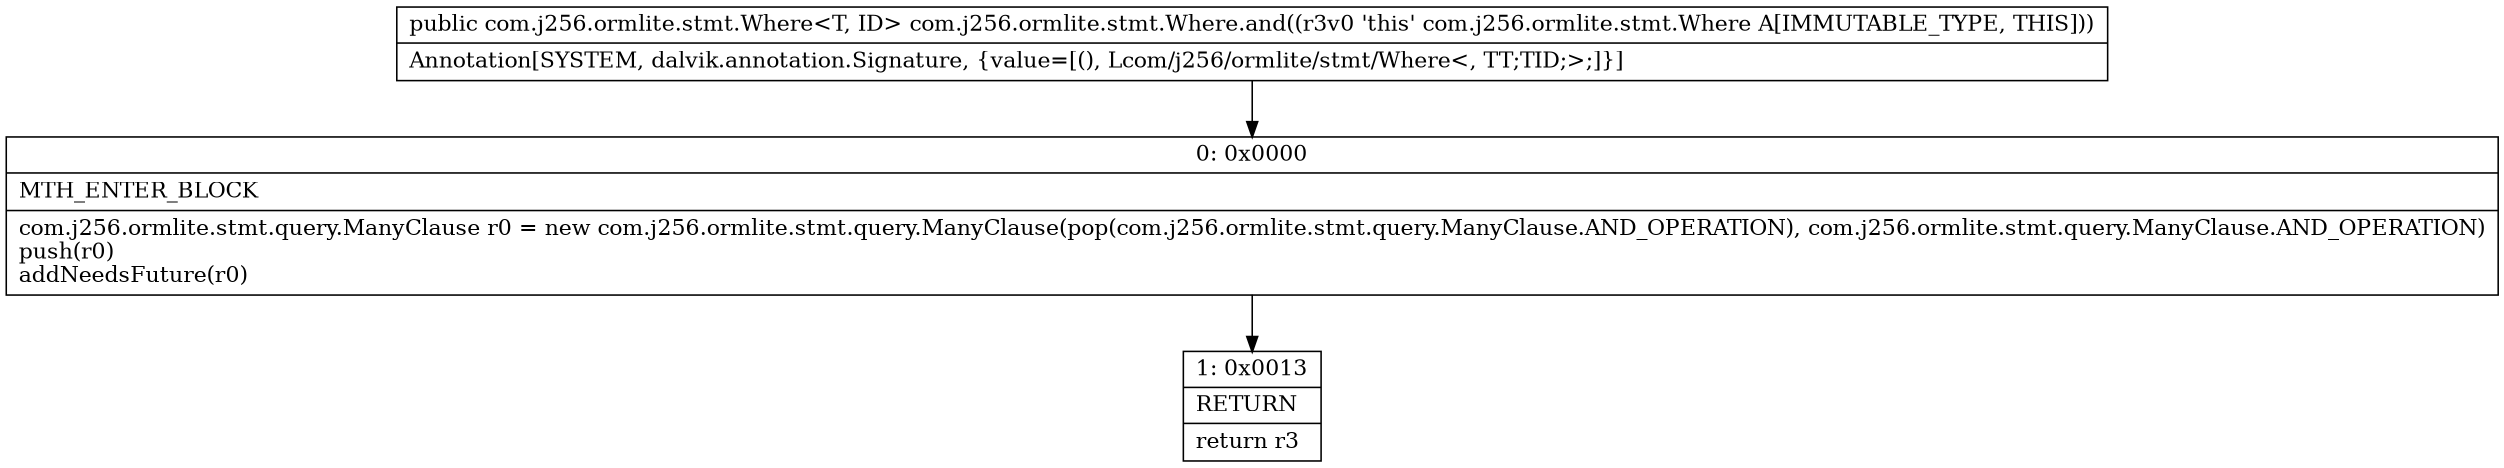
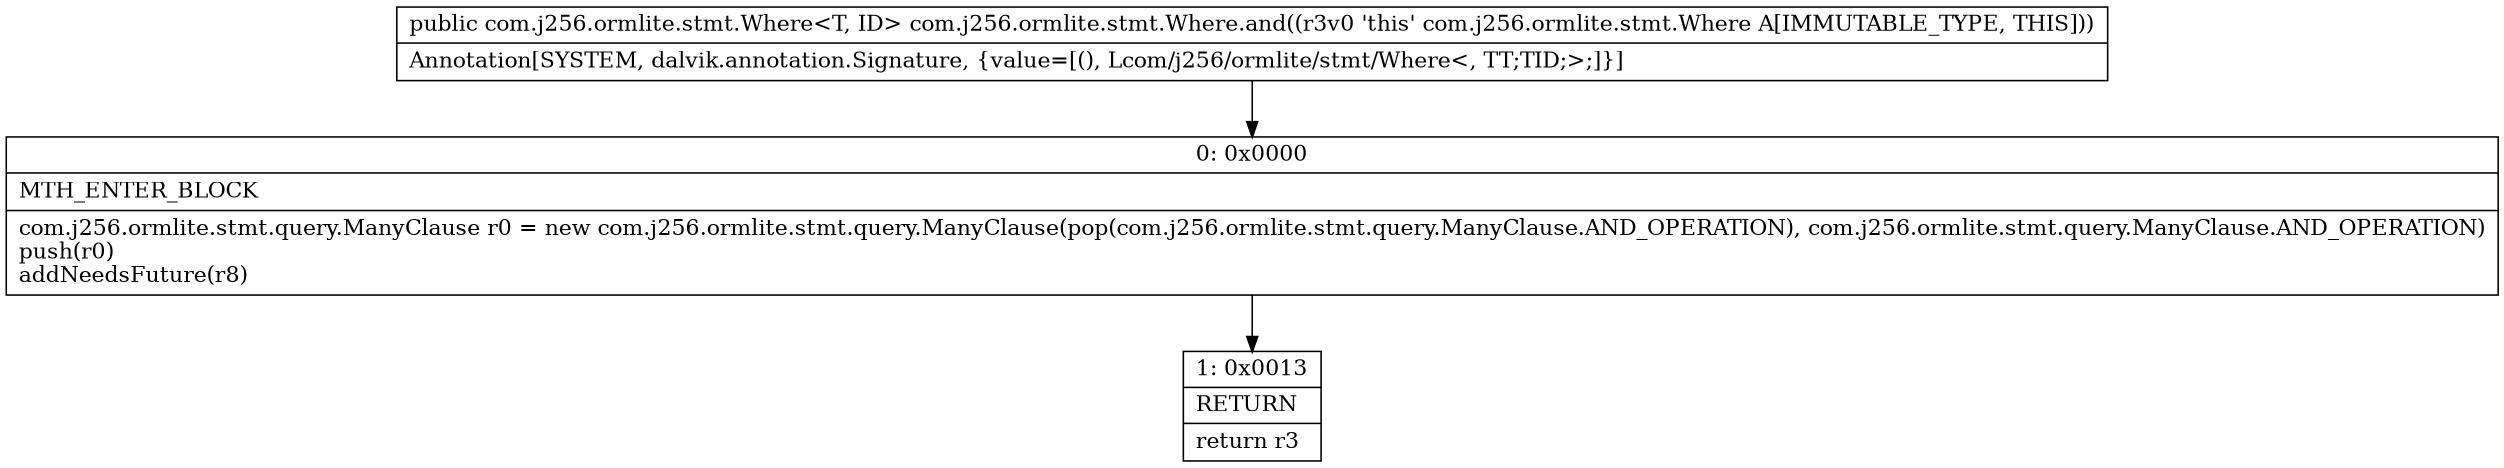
(134, 275) -> (134, 275)
